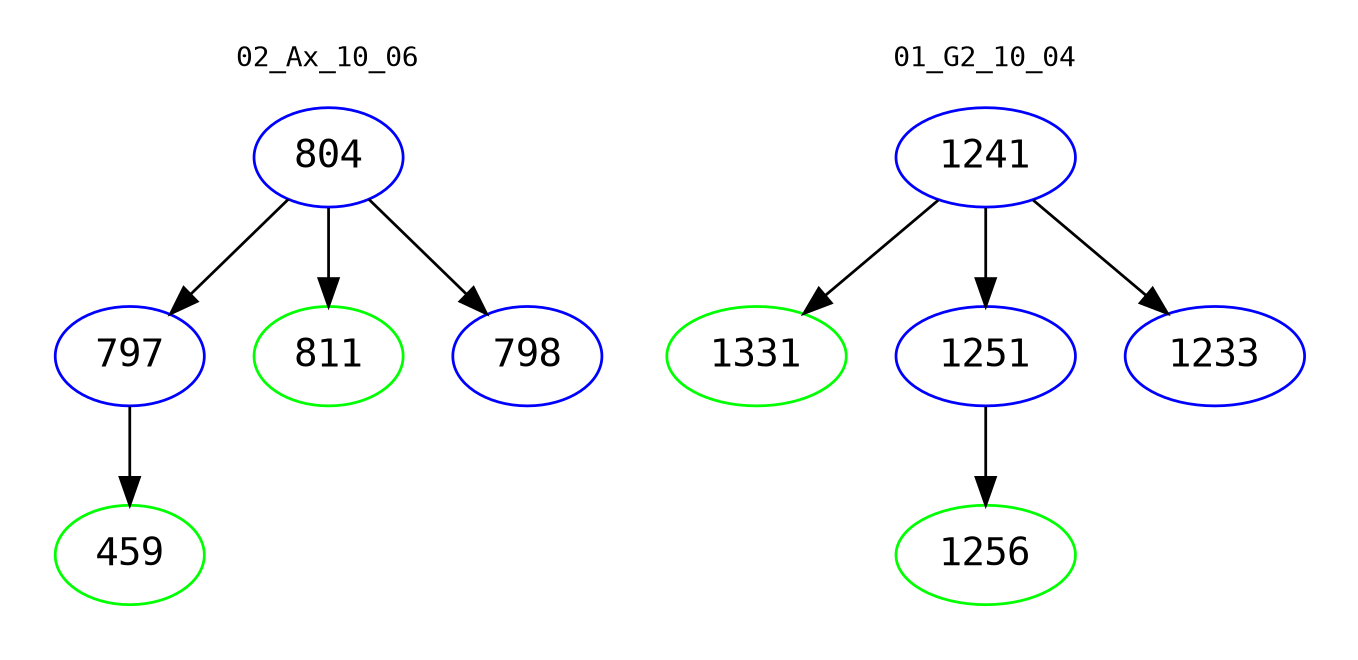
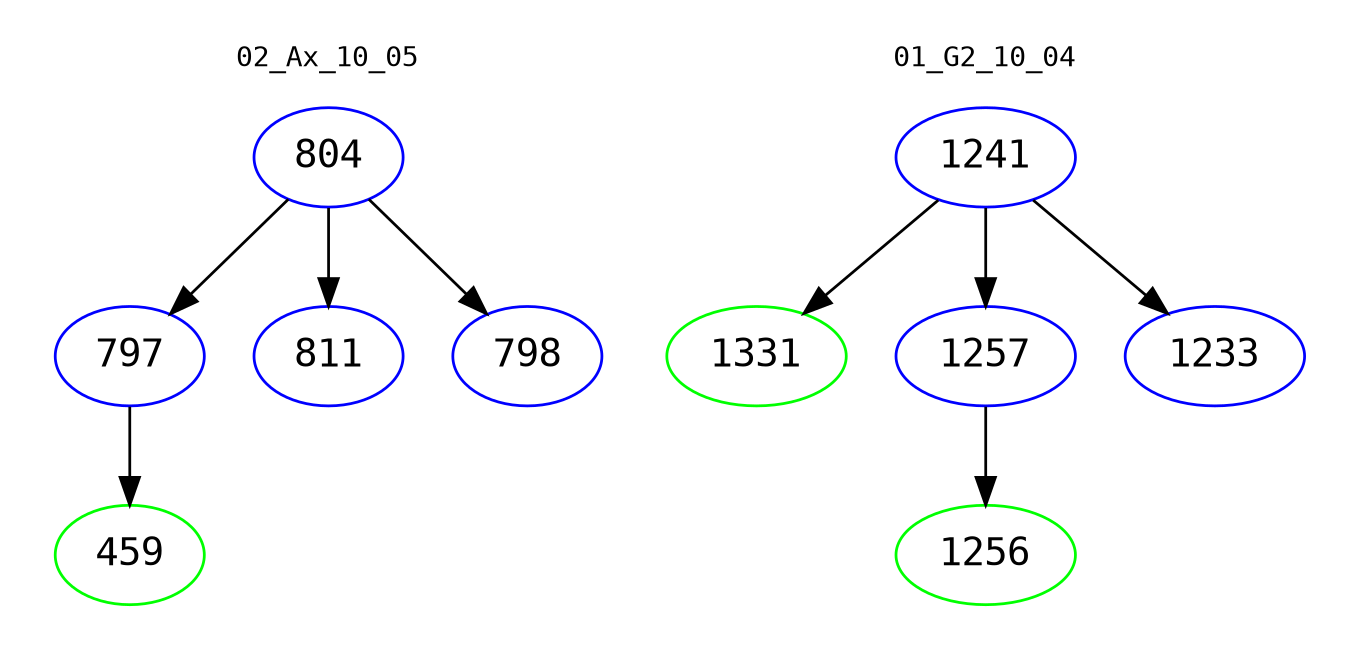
(329, 59) -> (329, 59)
(329, 356) -> (329, 356)
(986, 356) -> (986, 356)
